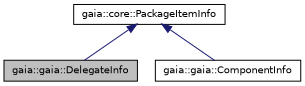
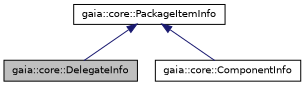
(71, 71) -> (71, 71)
(228, 71) -> (228, 71)
